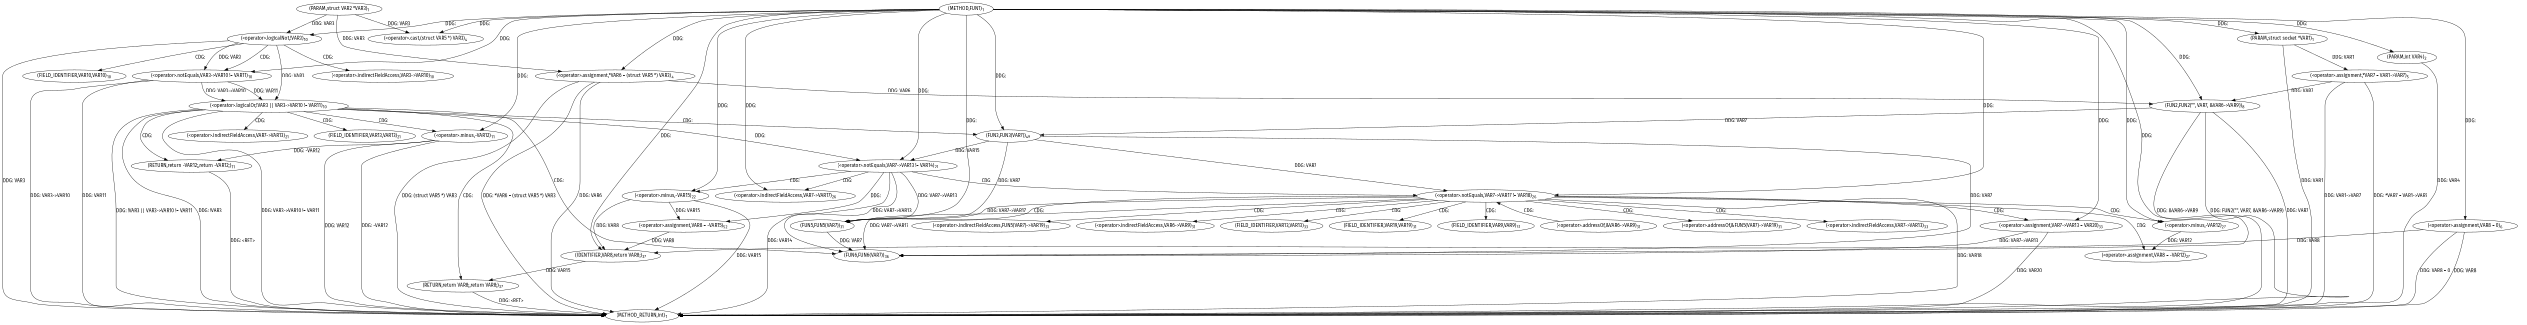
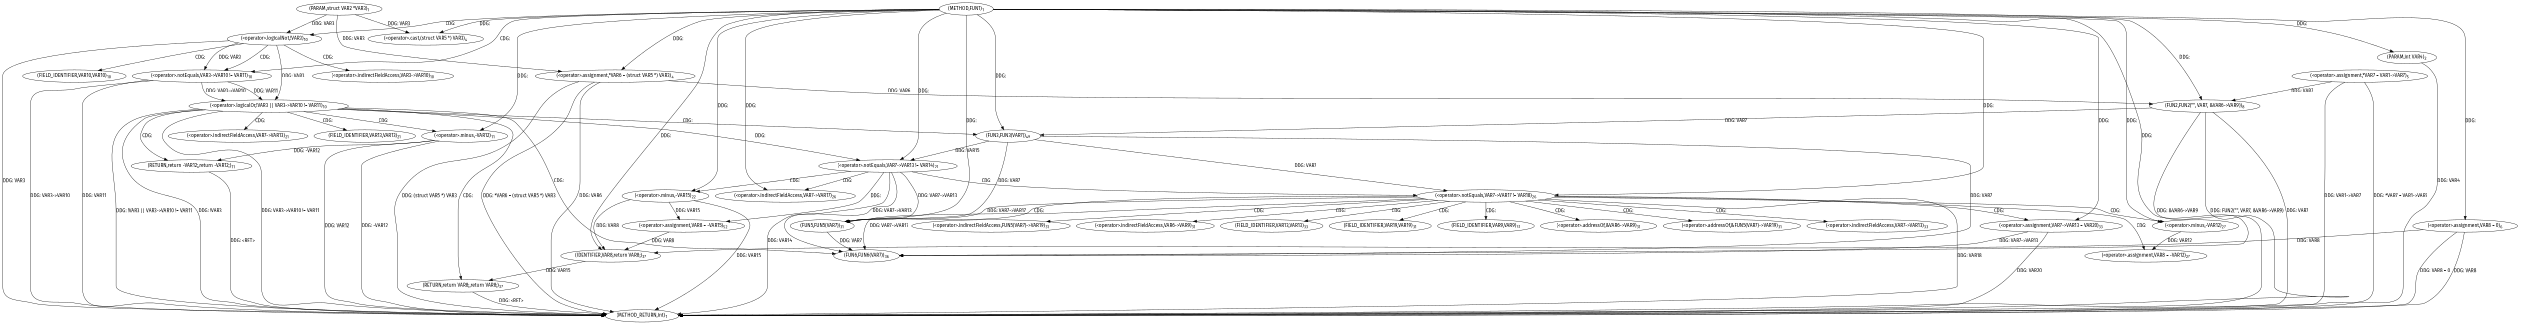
(451, 24) -> (451, 24)
(506, 39) -> (506, 39)
(2282, 39) -> none
(1529, 215) -> (1543, 210)
